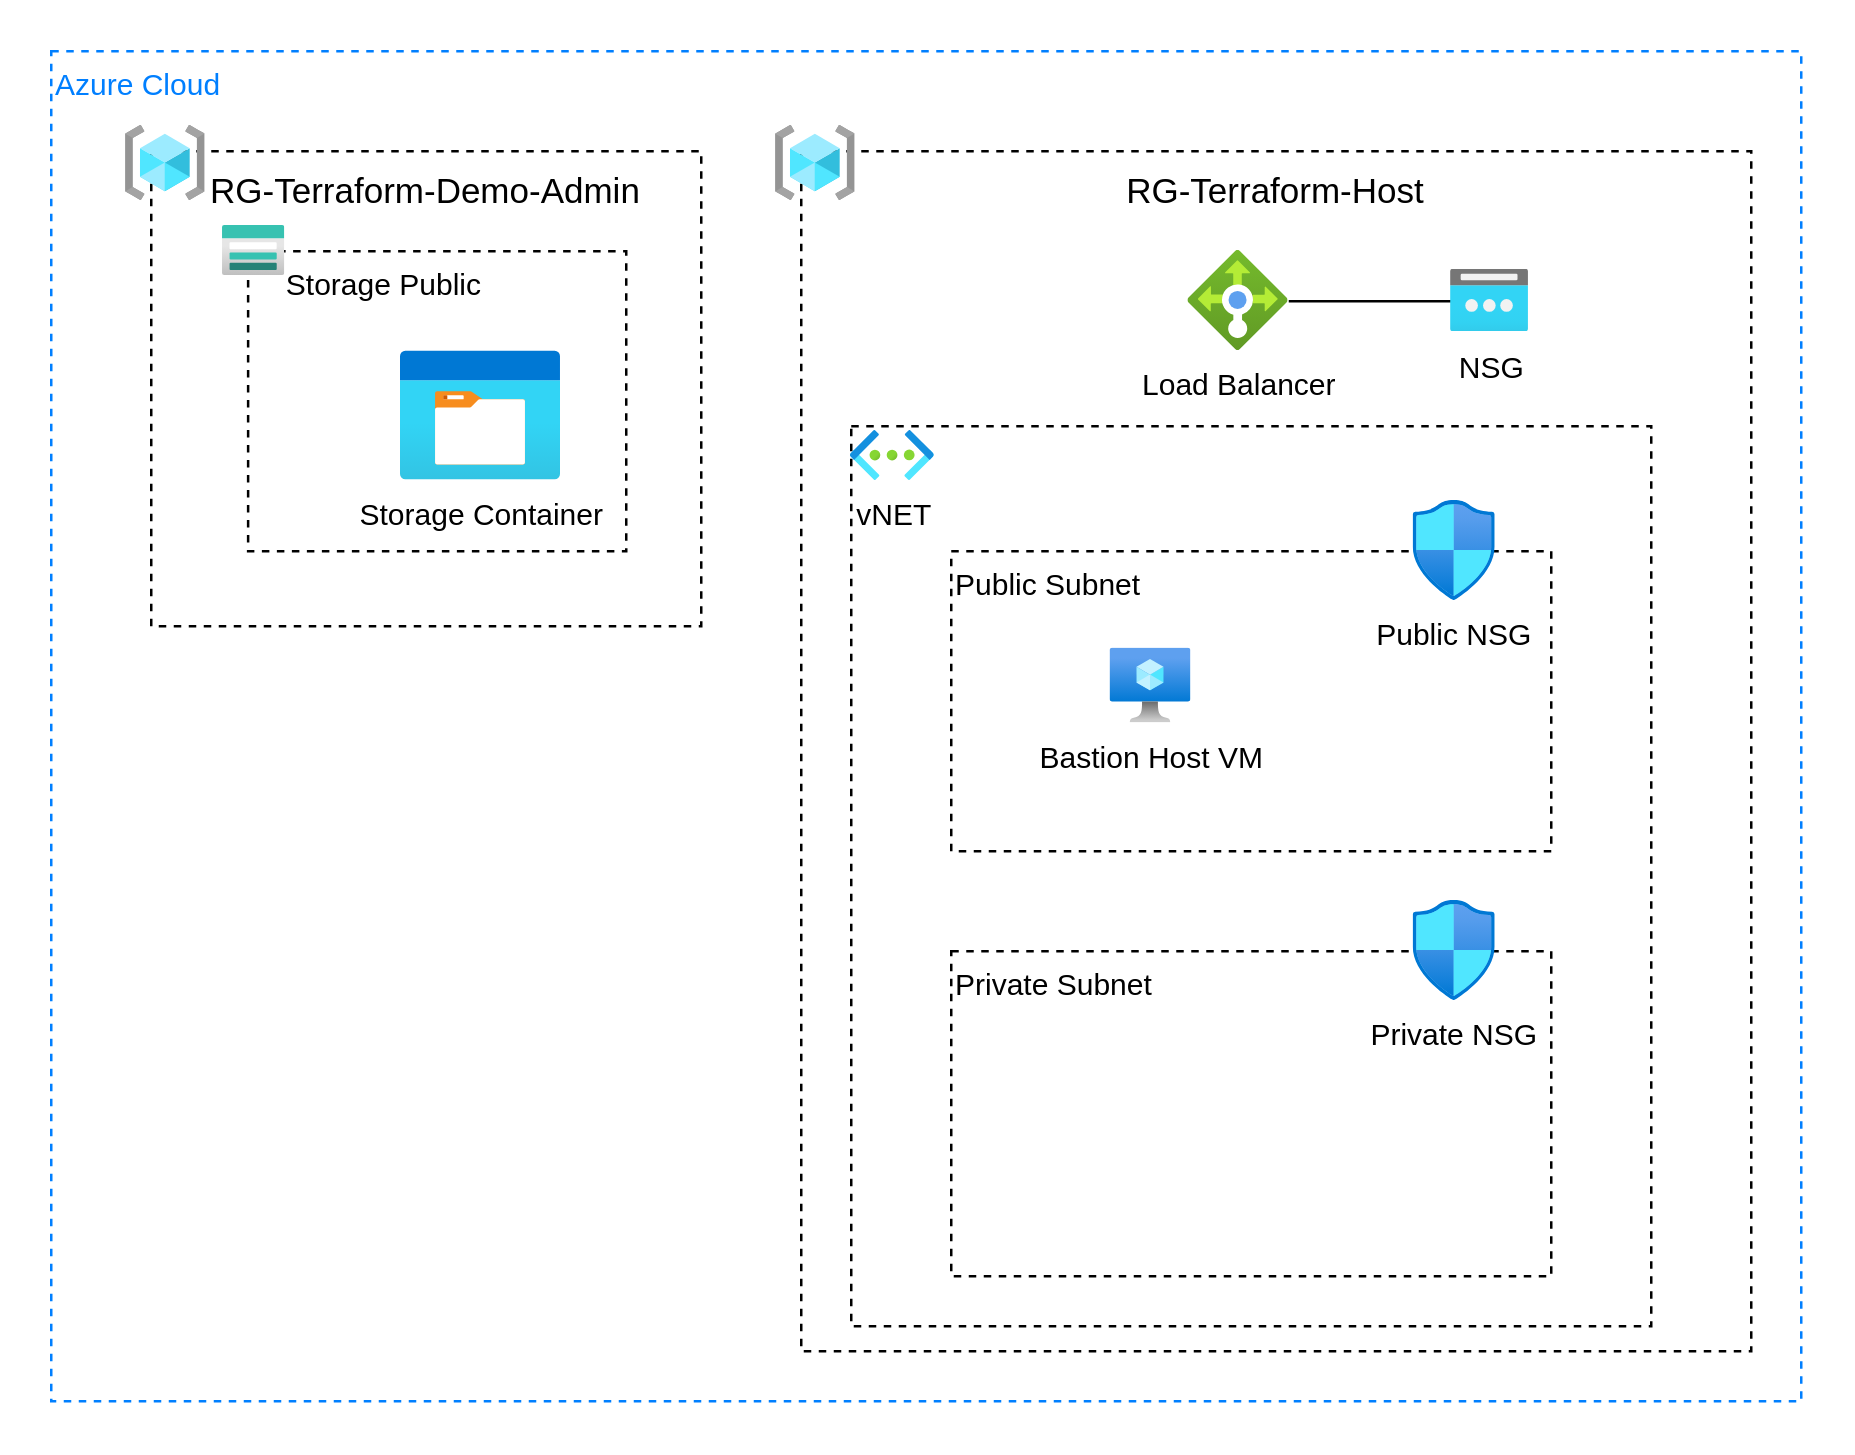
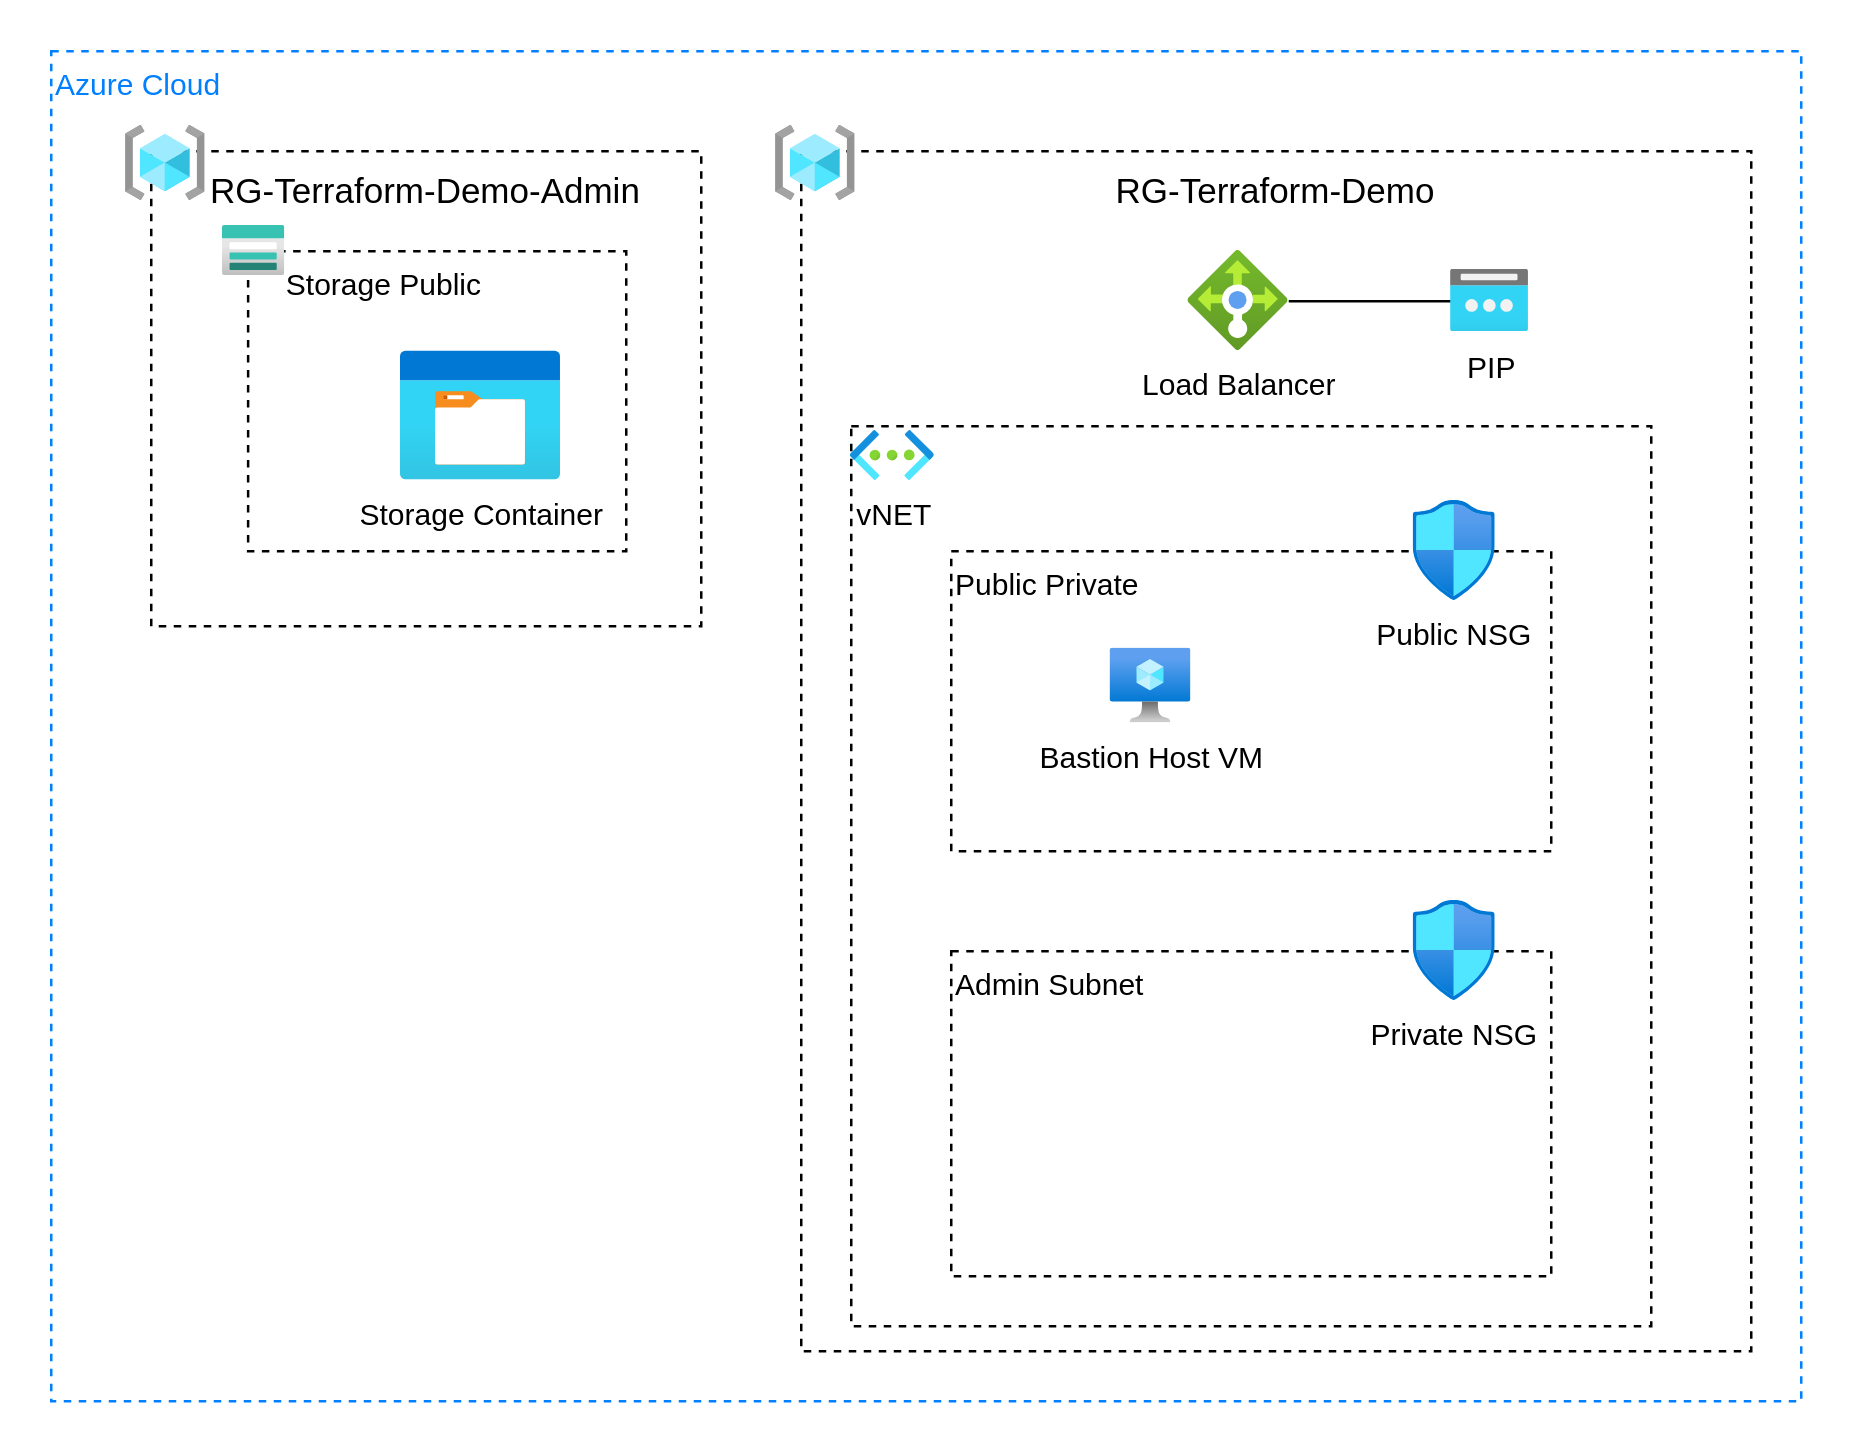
(1276, 187) -> (1276, 187)
(1493, 369) -> (1493, 369)
(1054, 587) -> (1058, 587)
(1066, 987) -> (1049, 987)
